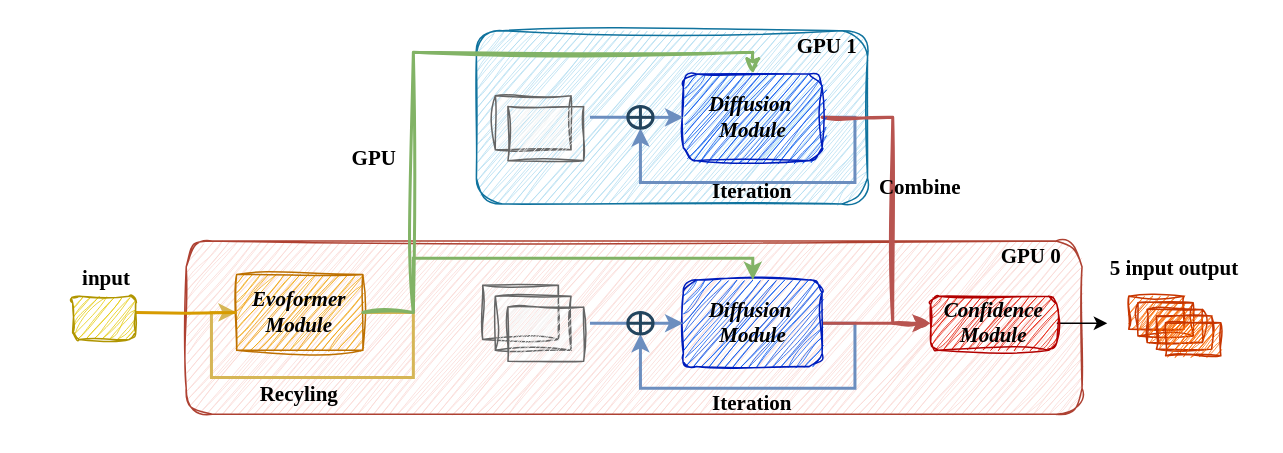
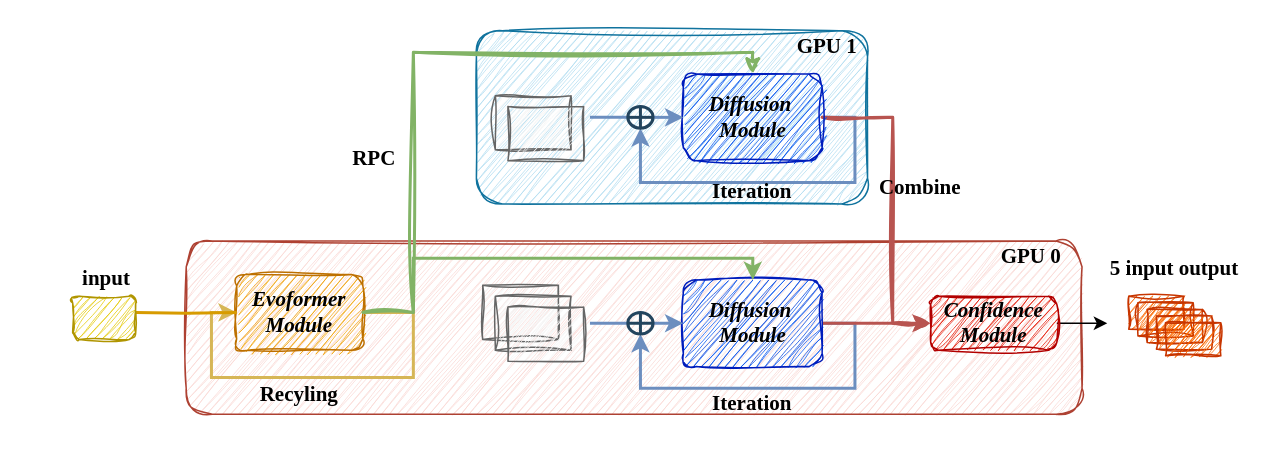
(374, 160) -> (374, 160)
(300, 312) -> (300, 312)
